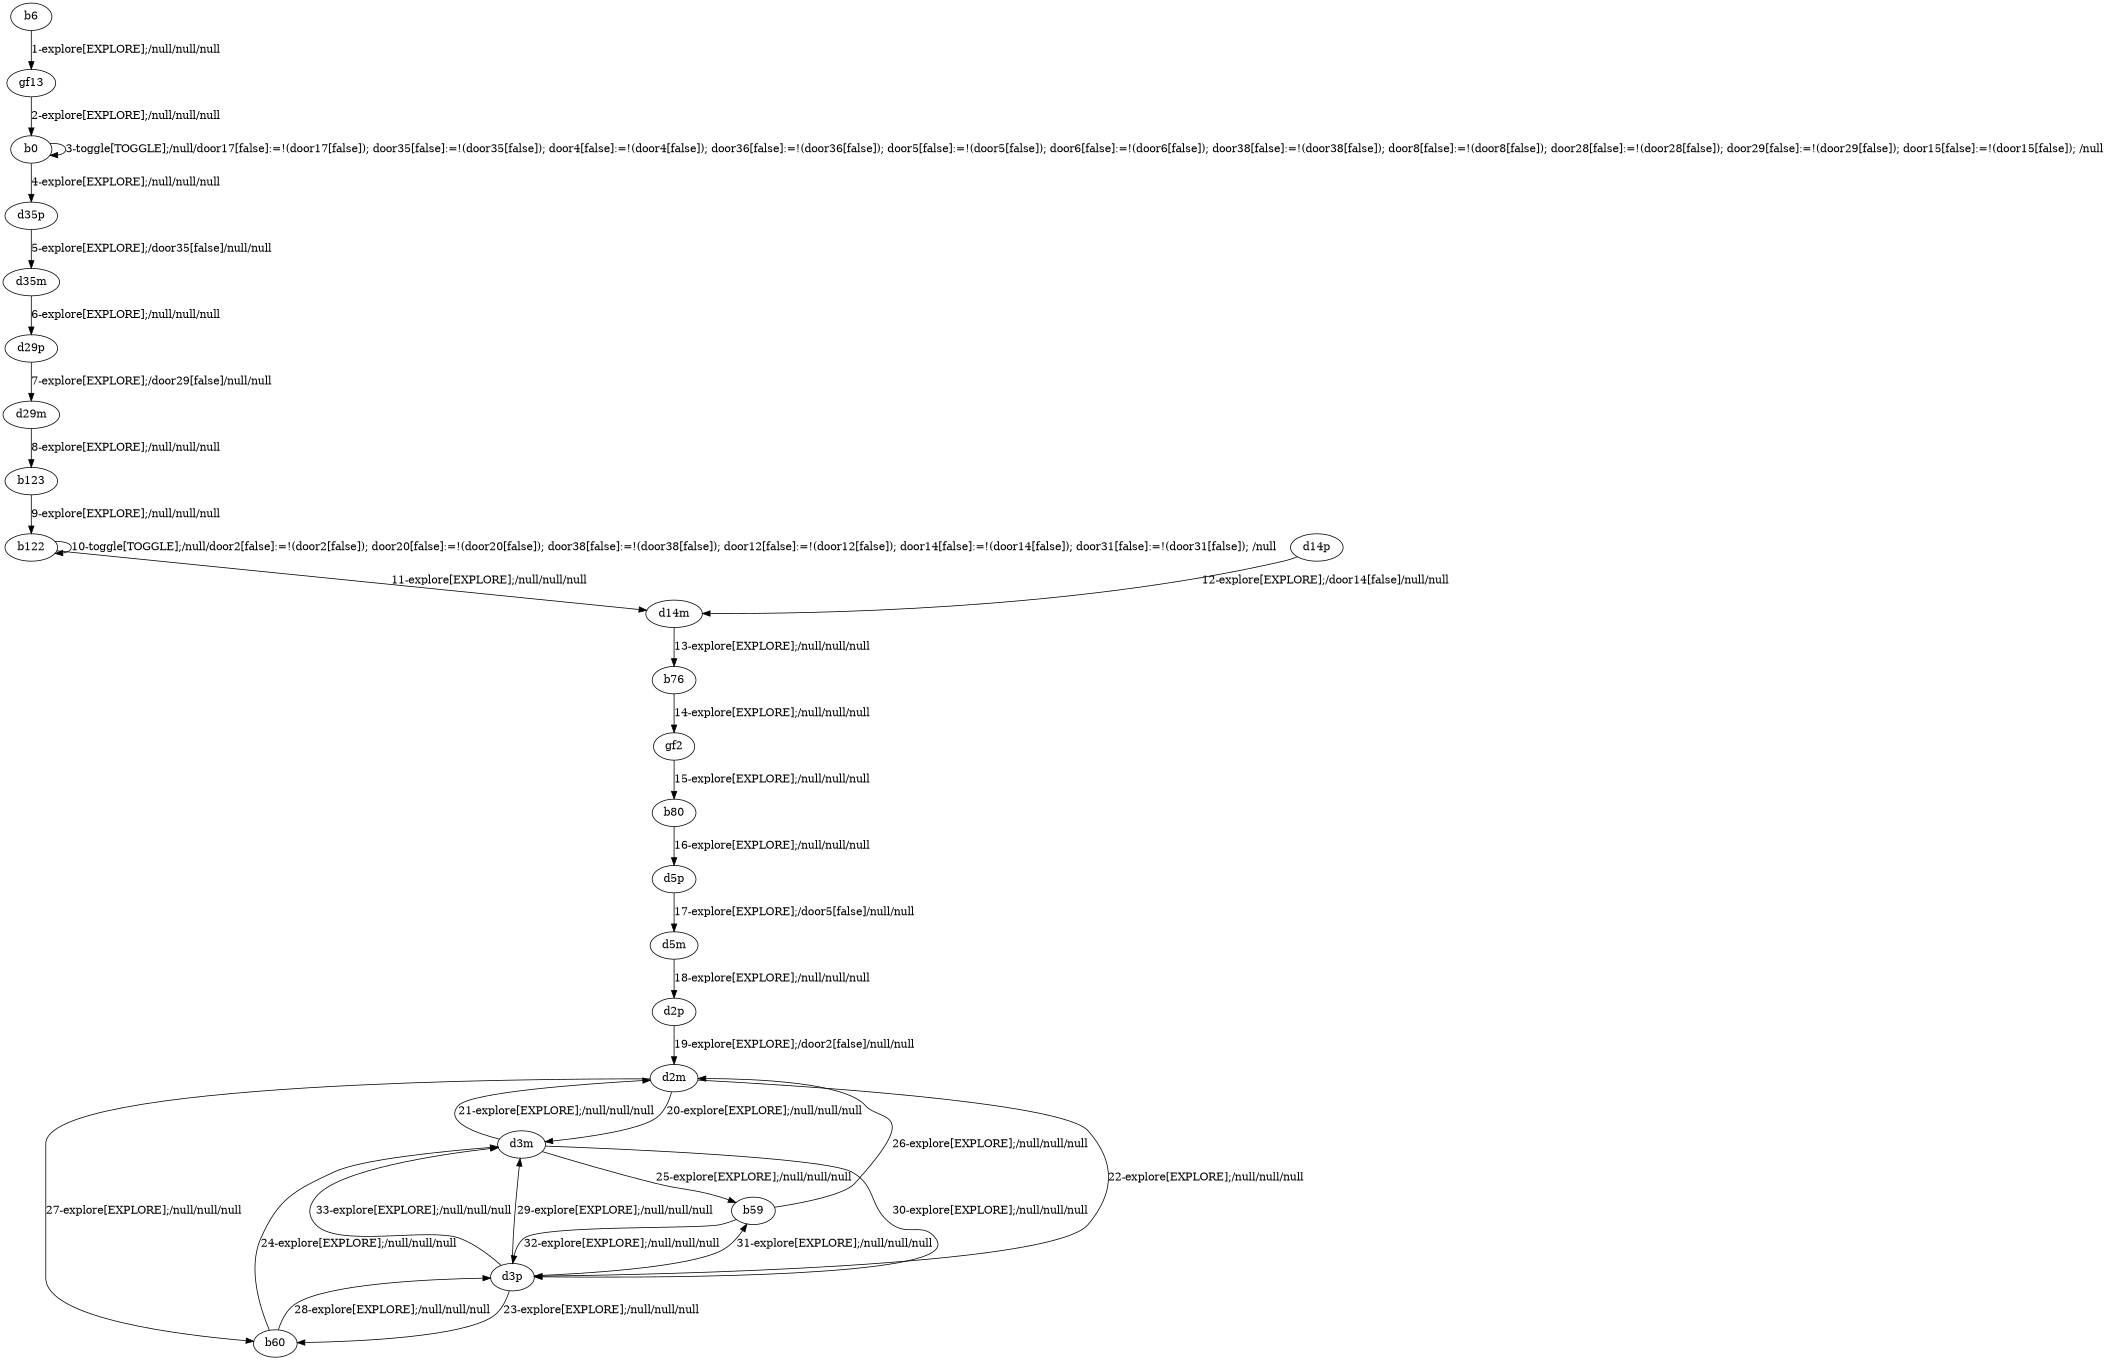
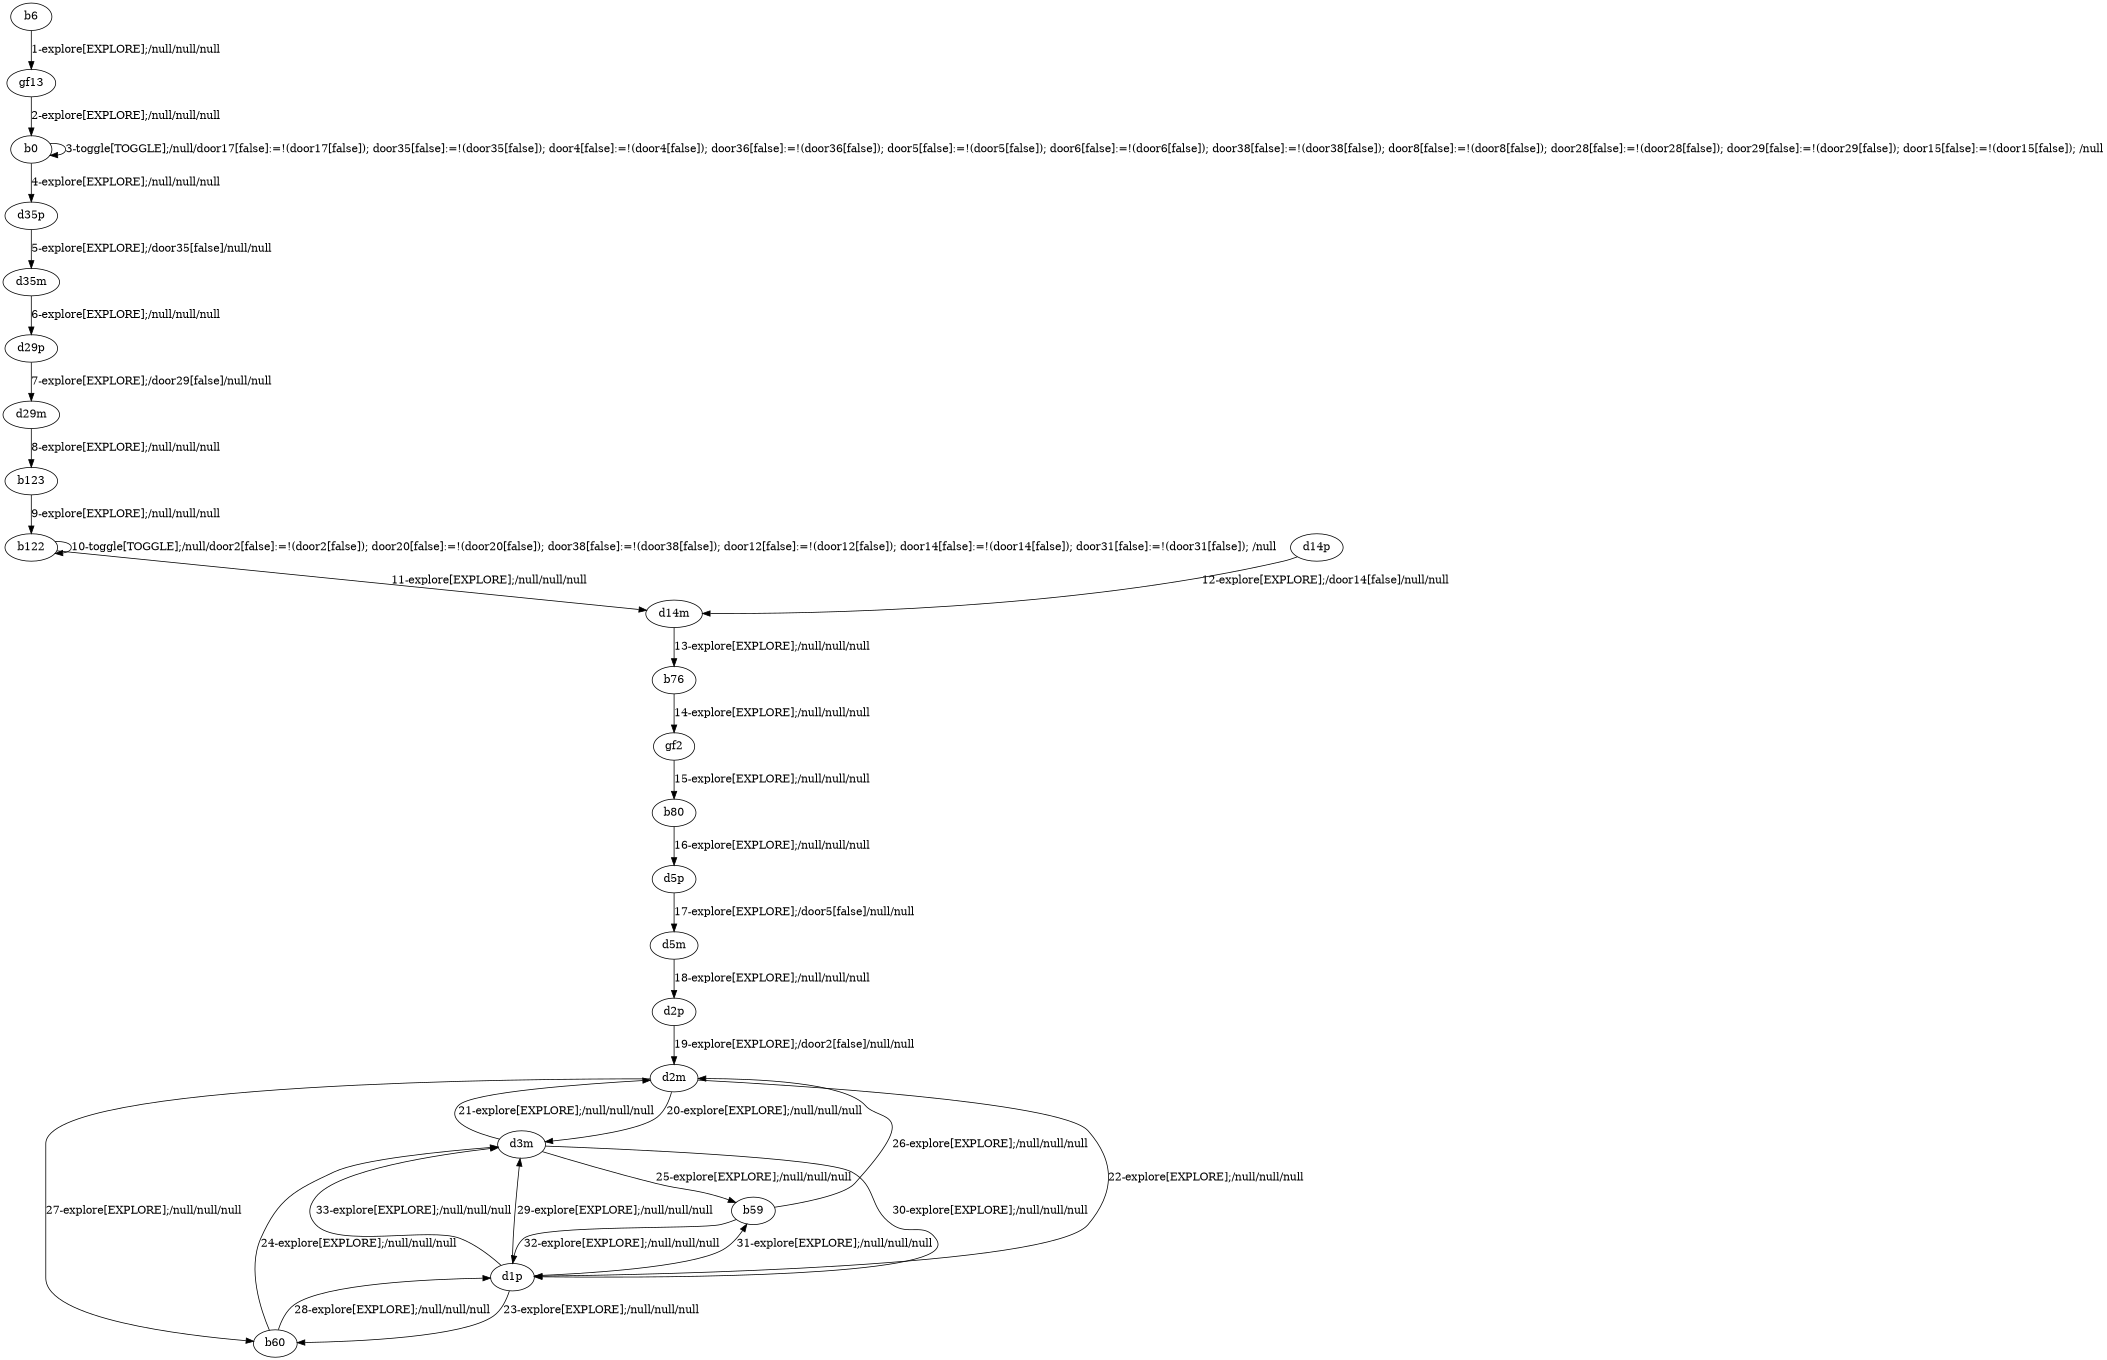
(512, 1277) -> (512, 1277)
